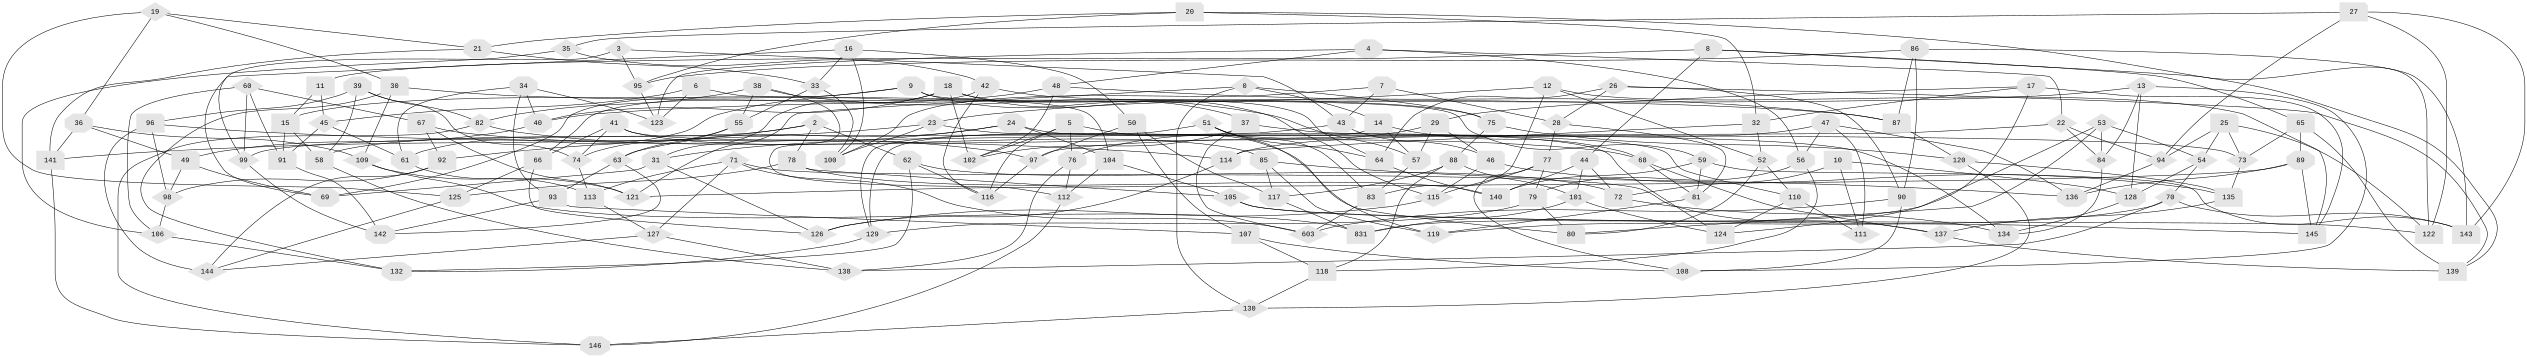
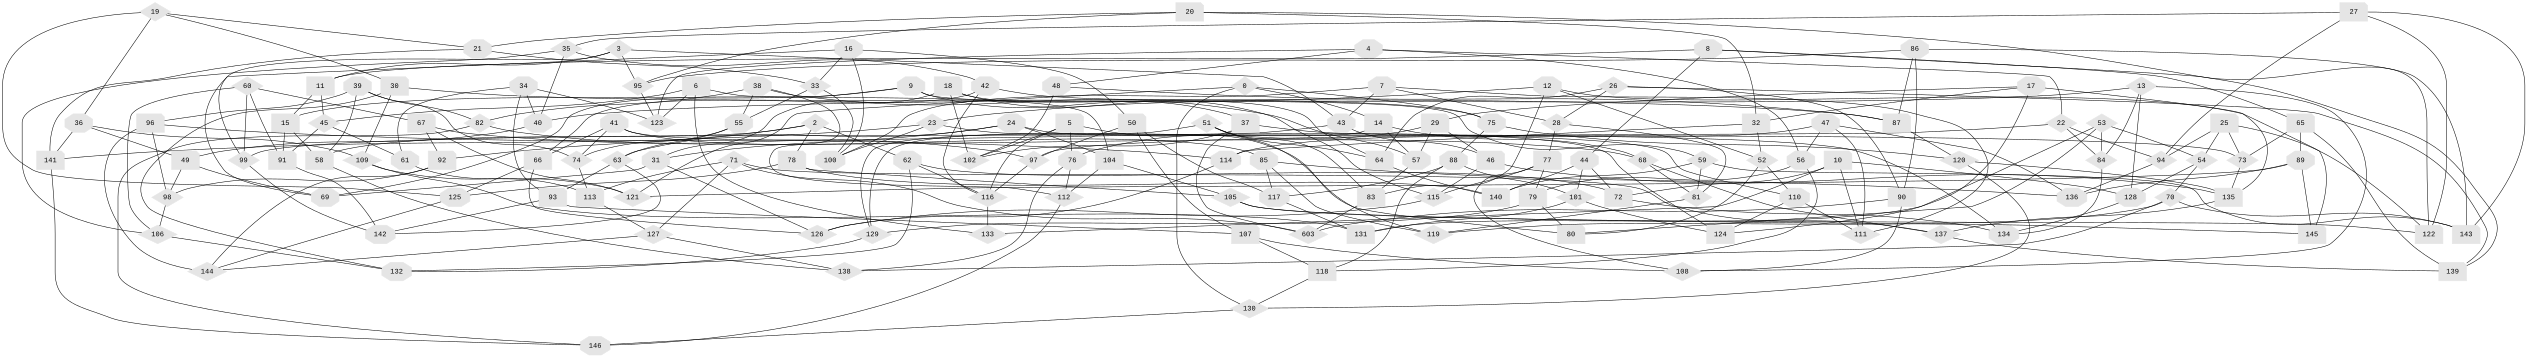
none -> (472, 64)
(2255, 98) -> (2126, 97)
none -> (1886, 108)
(753, 111) -> (552, 85)
(711, 117) -> none
none -> (988, 234)
(1361, 234) -> (1361, 234)
